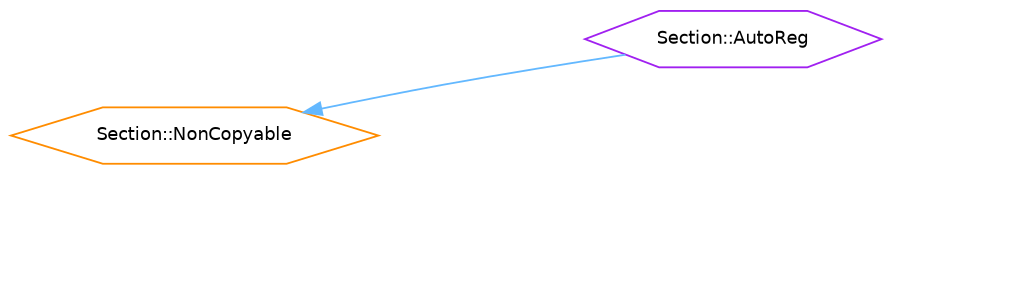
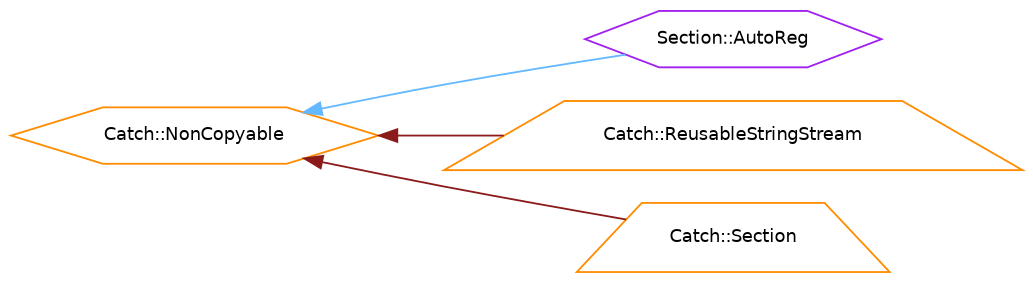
(195, 136) -> (195, 136)
none -> (733, 136)
none -> (733, 237)
